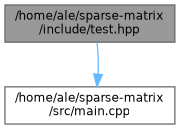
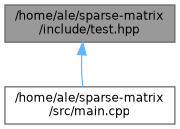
(98, 58) -> (82, 71)
